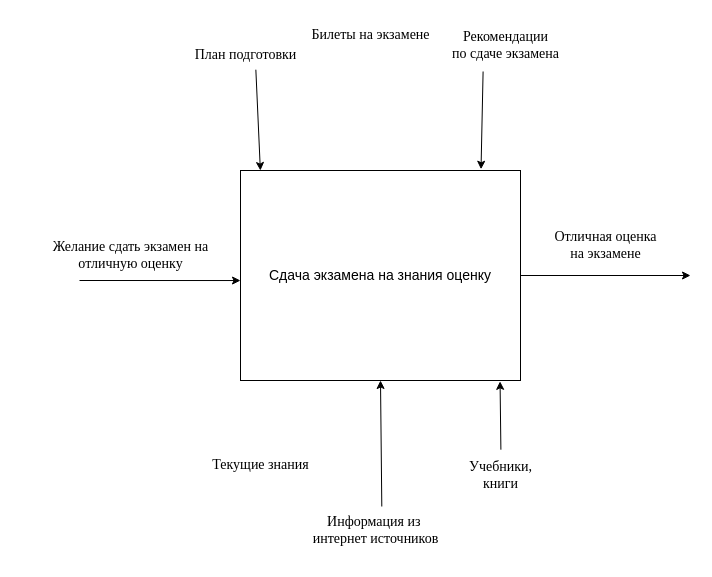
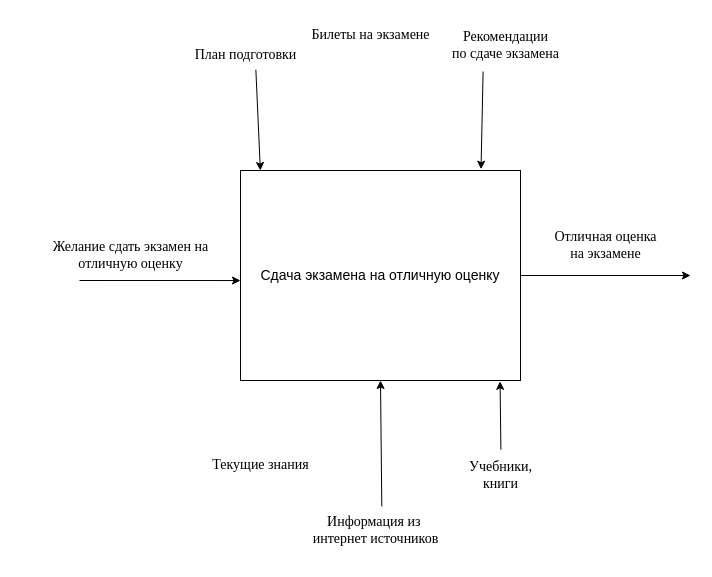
(381, 276) -> (381, 276)
